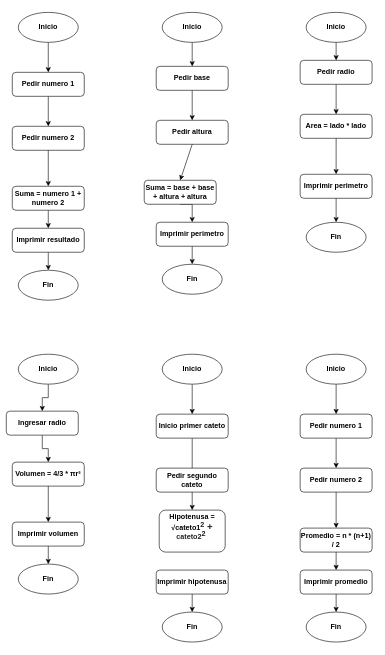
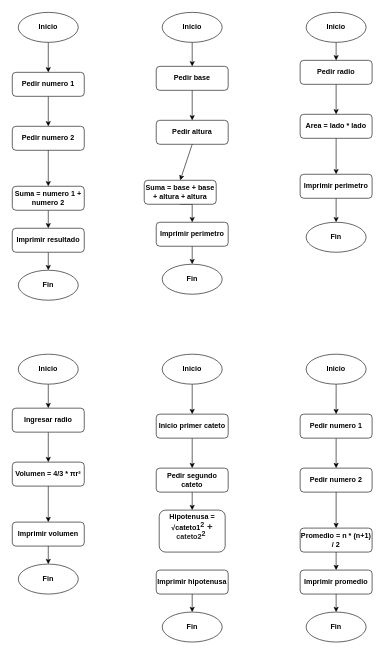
(42, 423) -> (48, 420)
(192, 464) -> (192, 462)
